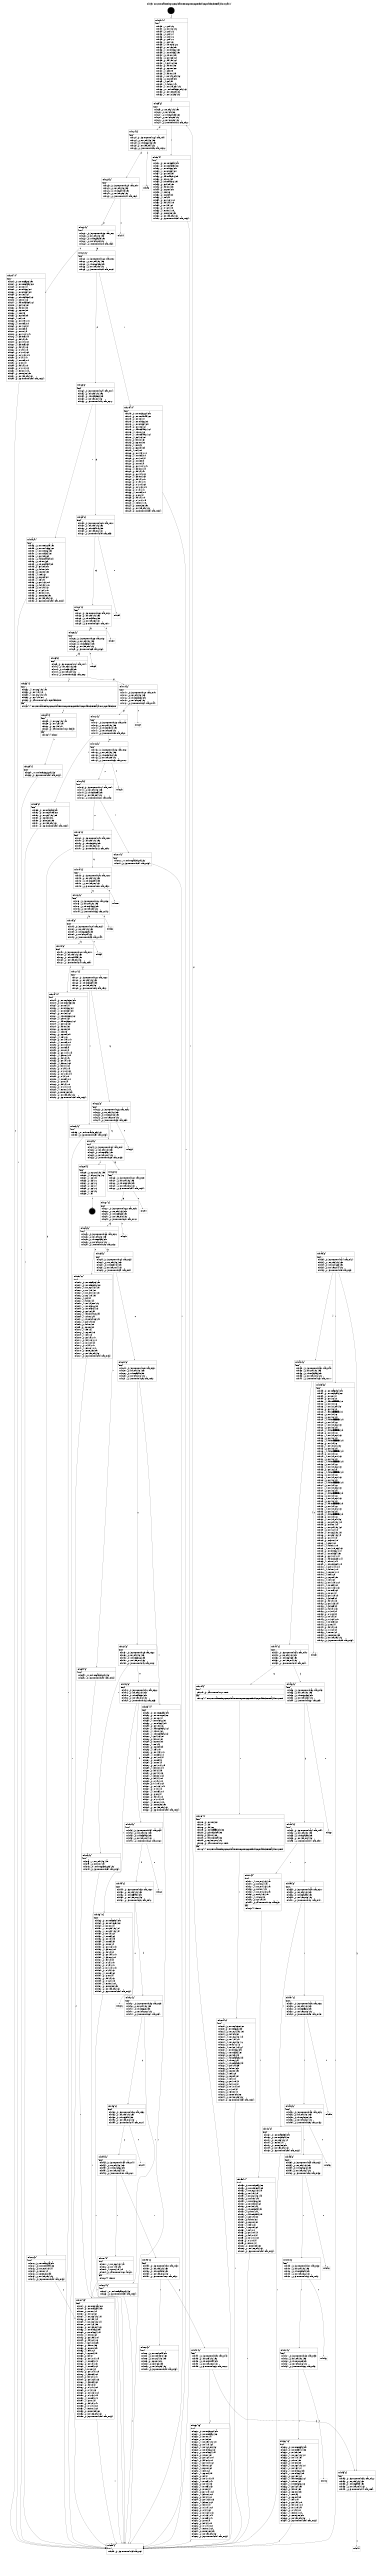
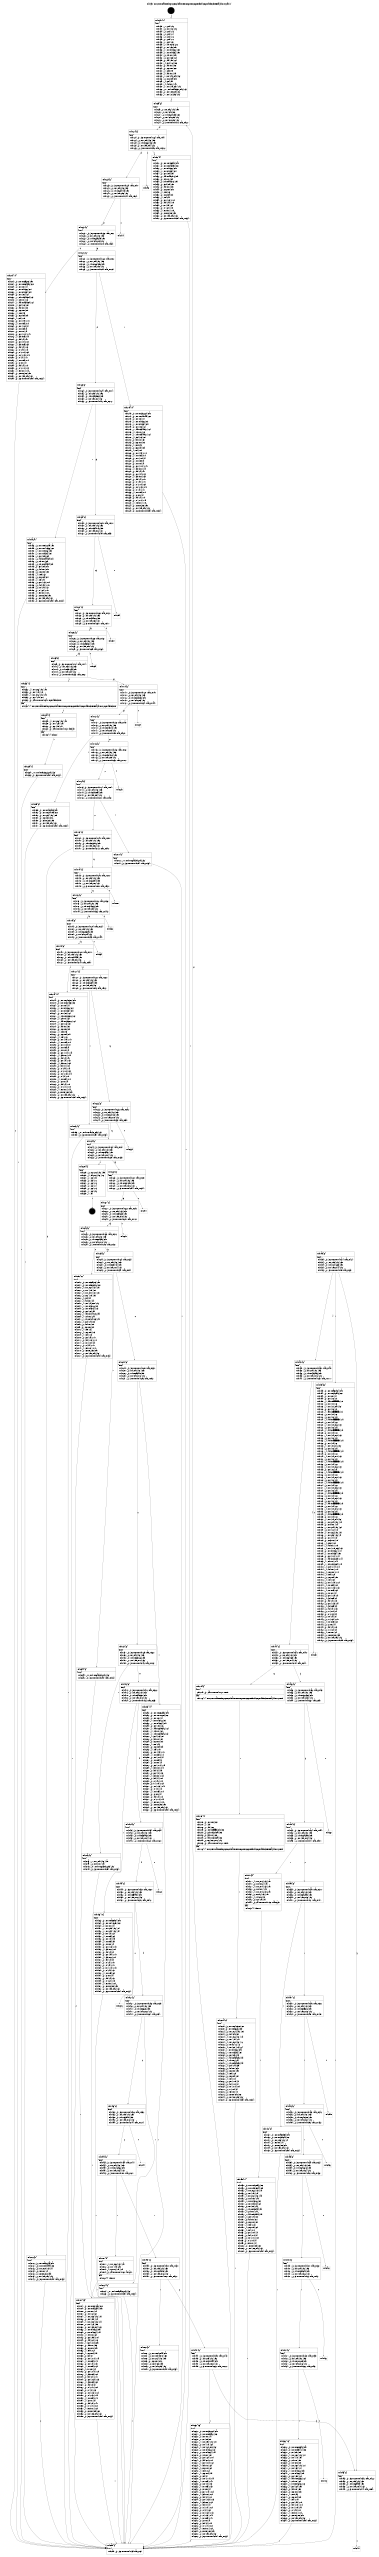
(171, 140) -> (154, 153)
(65, 2300) -> (41, 2434)
